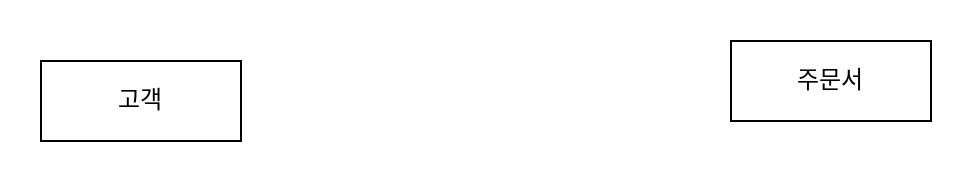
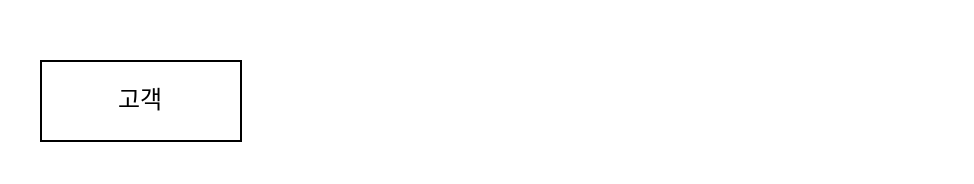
(831, 81) -> none
